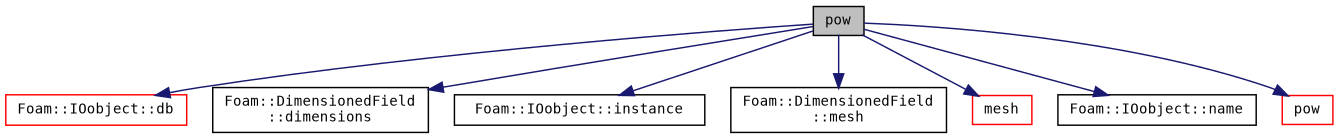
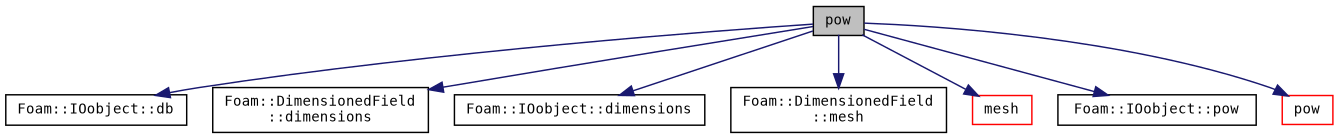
(96, 110) -> (96, 110)
(580, 110) -> (580, 110)
(1157, 110) -> (1157, 110)
